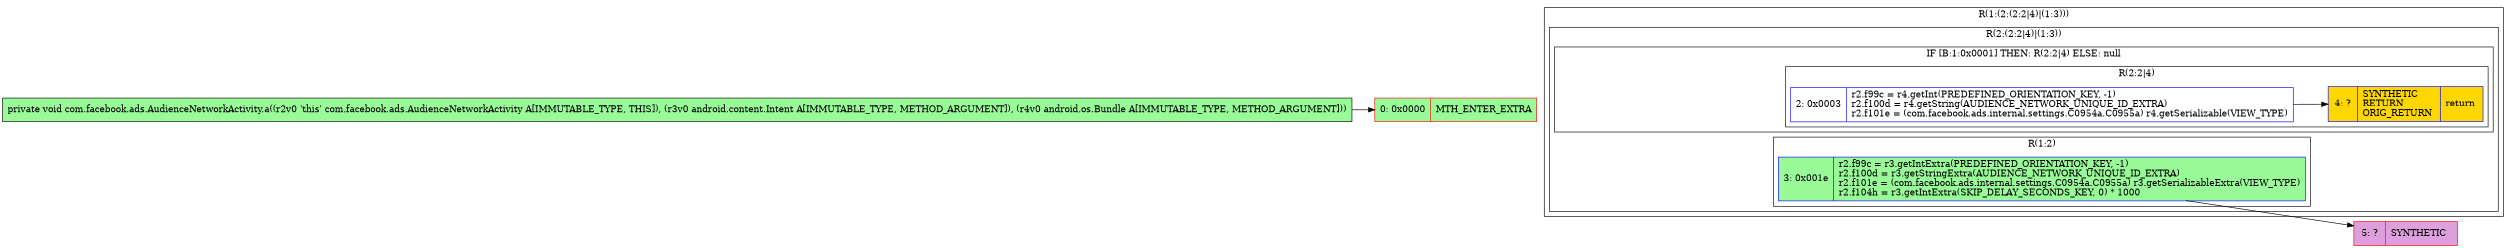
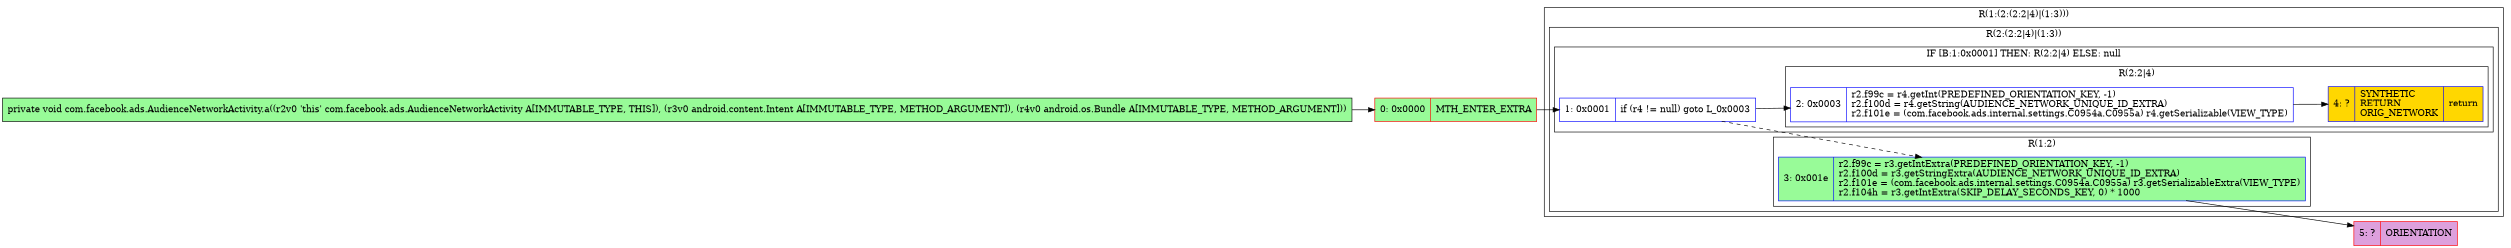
none -> (1658, 110)
(2397, 113) -> (2399, 113)
(2419, 233) -> (2419, 233)
